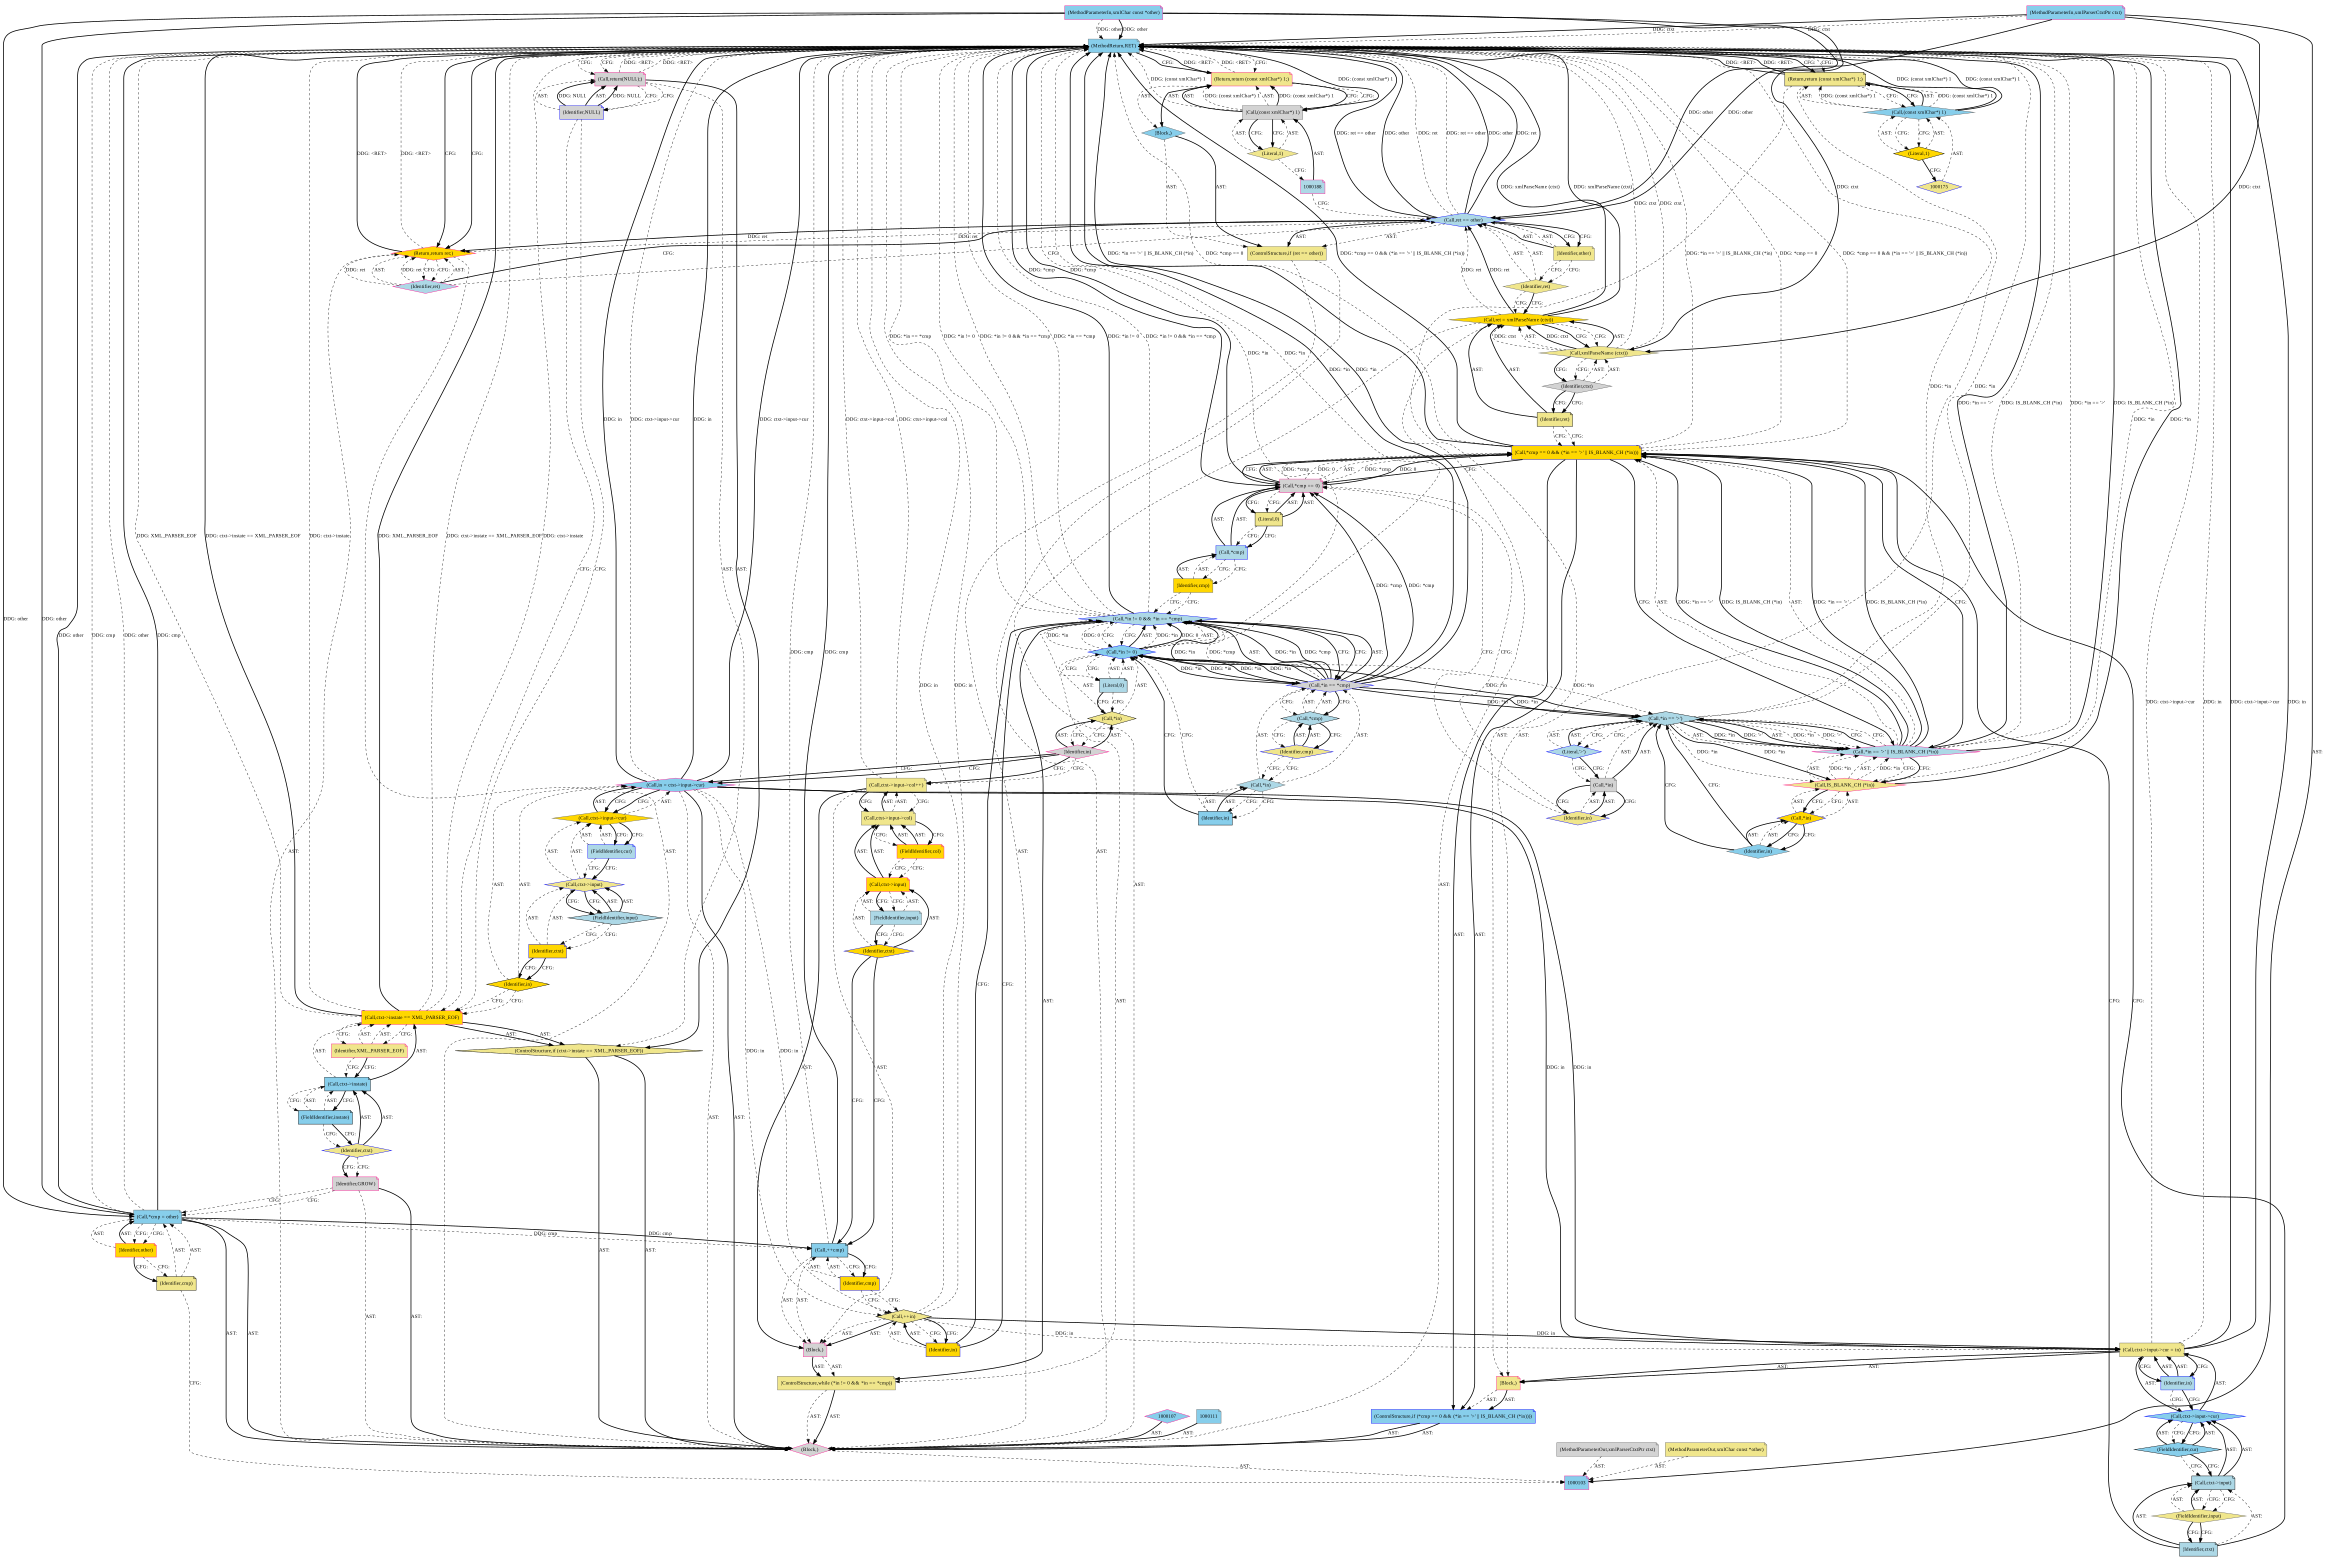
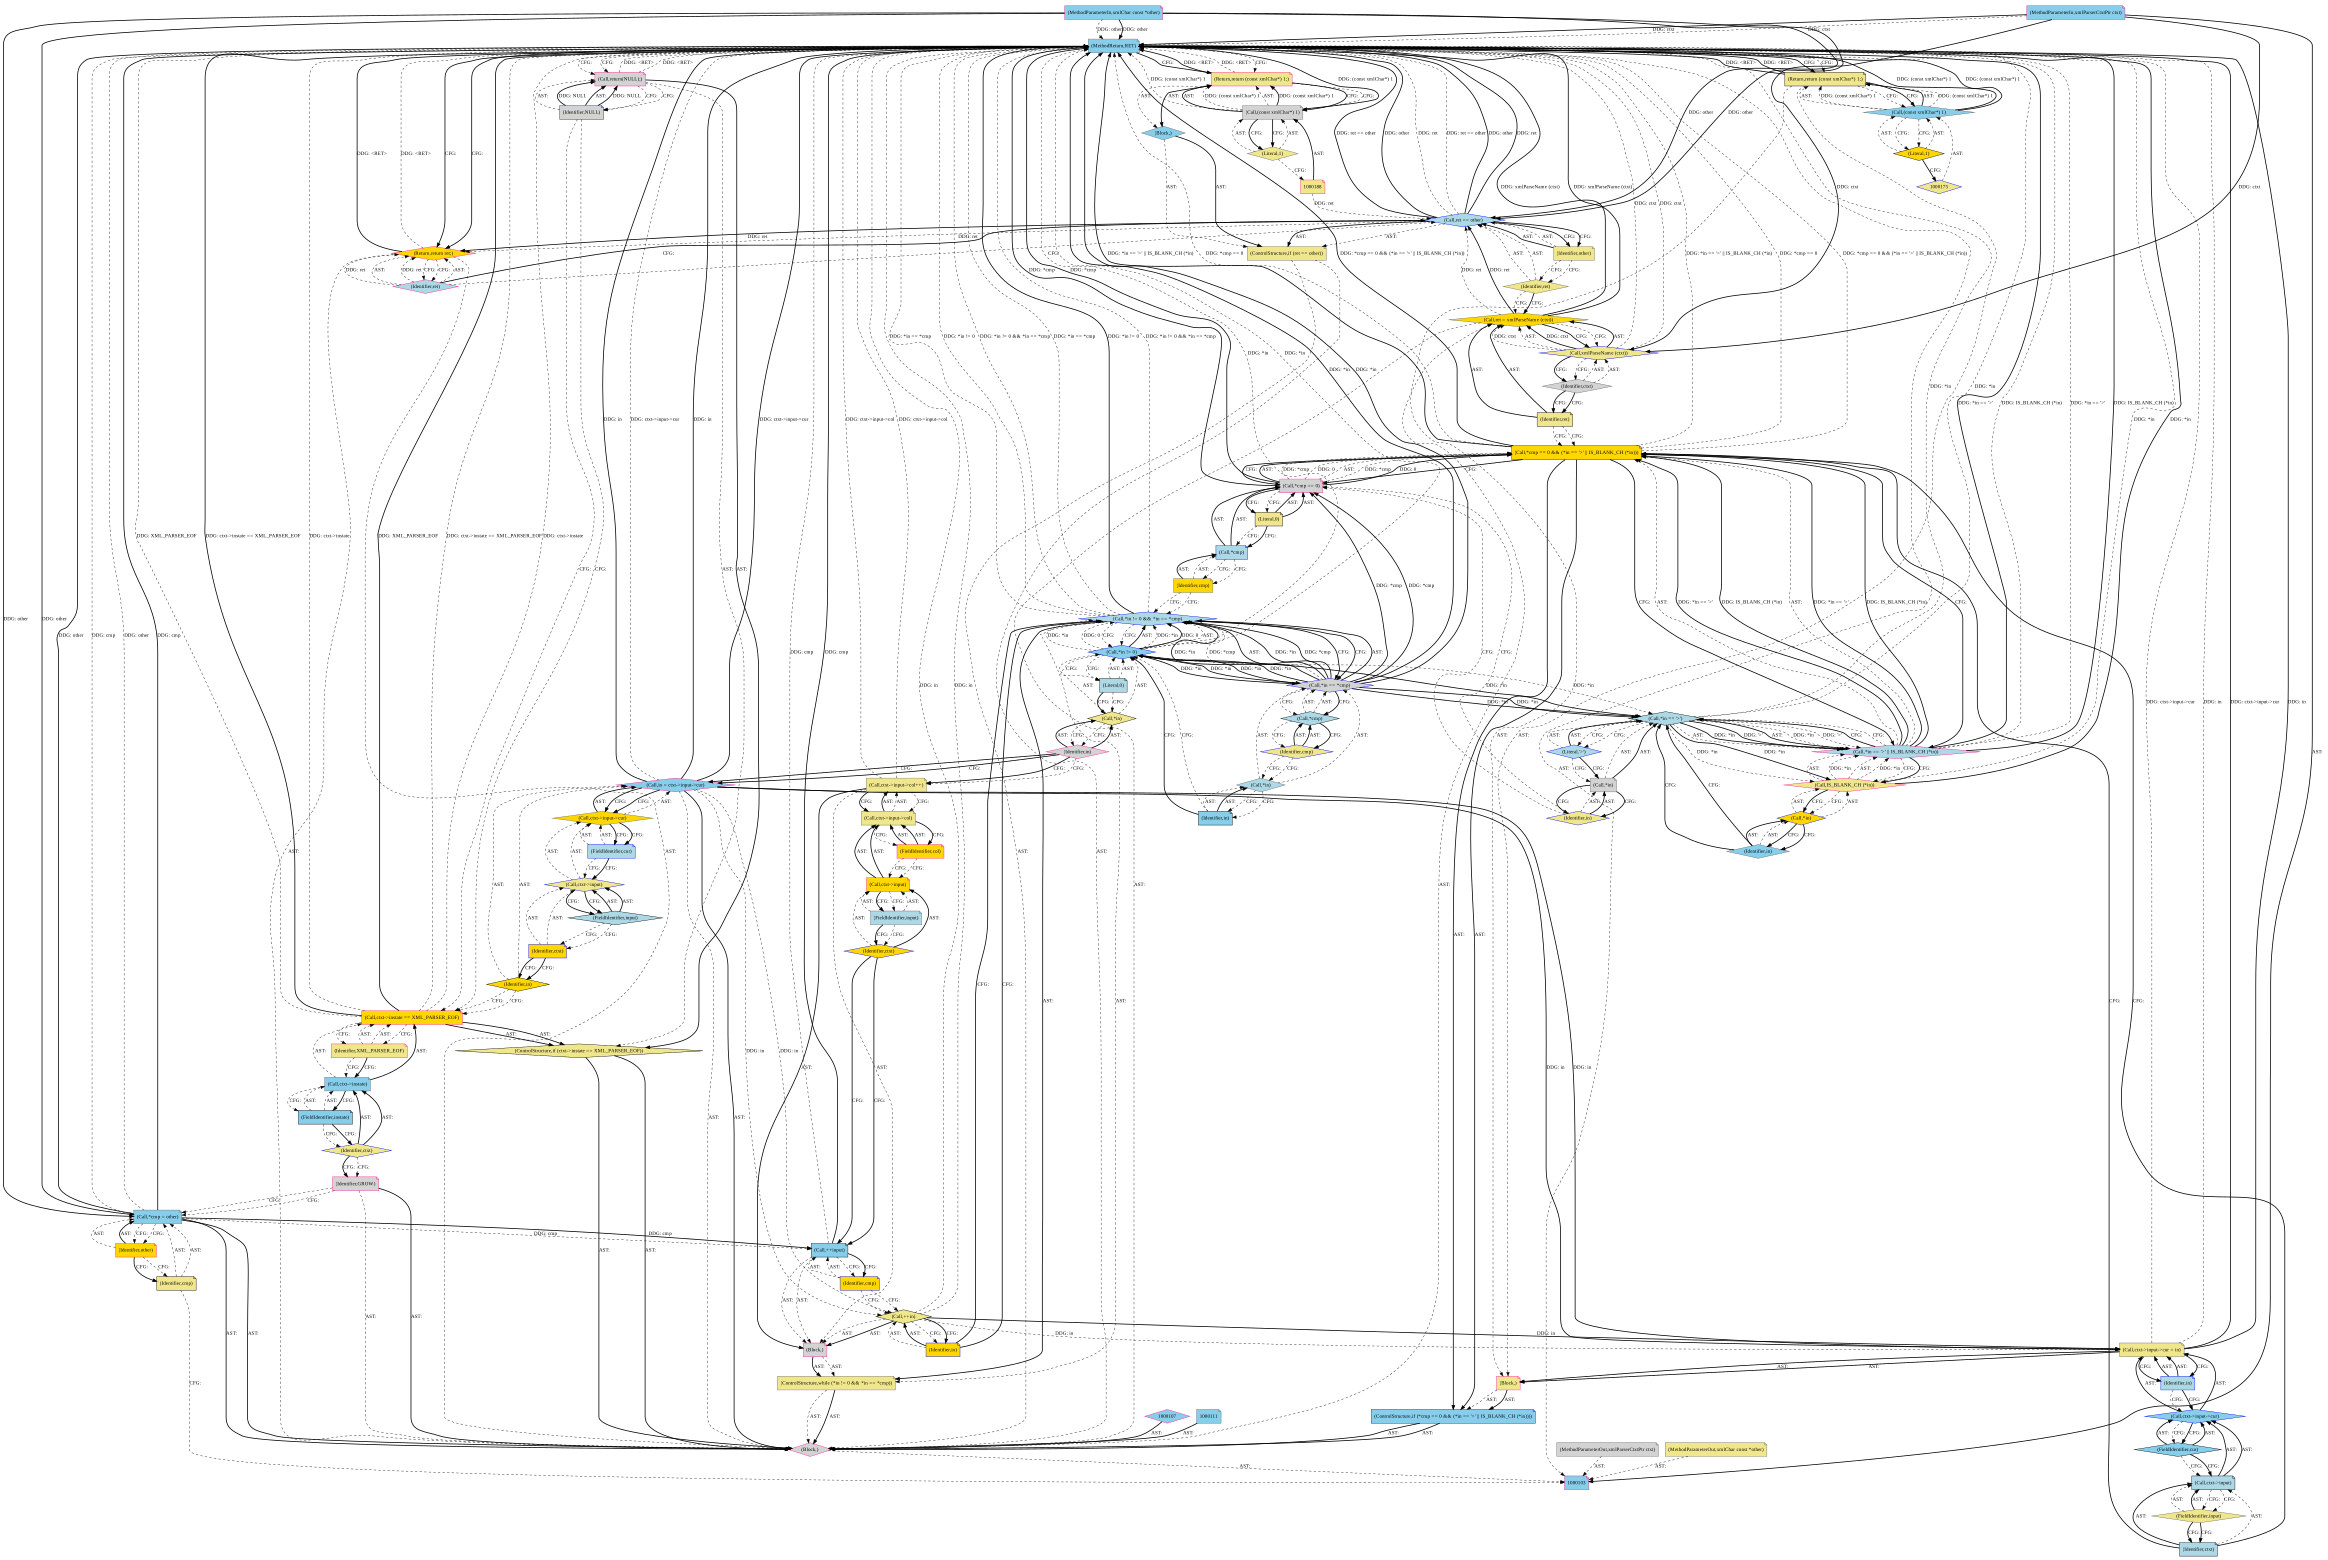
(1313, 187) -> (1313, 187)
(1324, 203) -> (1324, 203)
(1599, 353) -> (1599, 353)
none -> (1912, 509)
(348, 1084) -> (348, 1084)
(830, 1250) -> (830, 1250)
